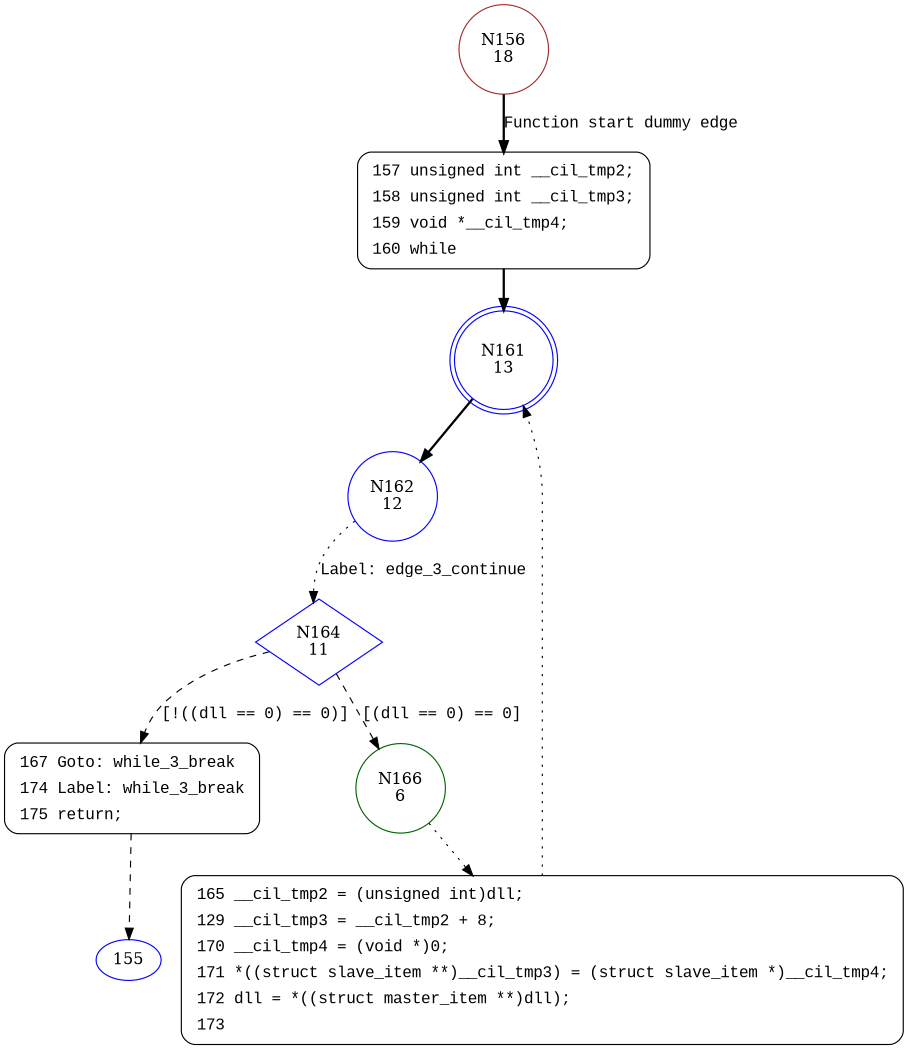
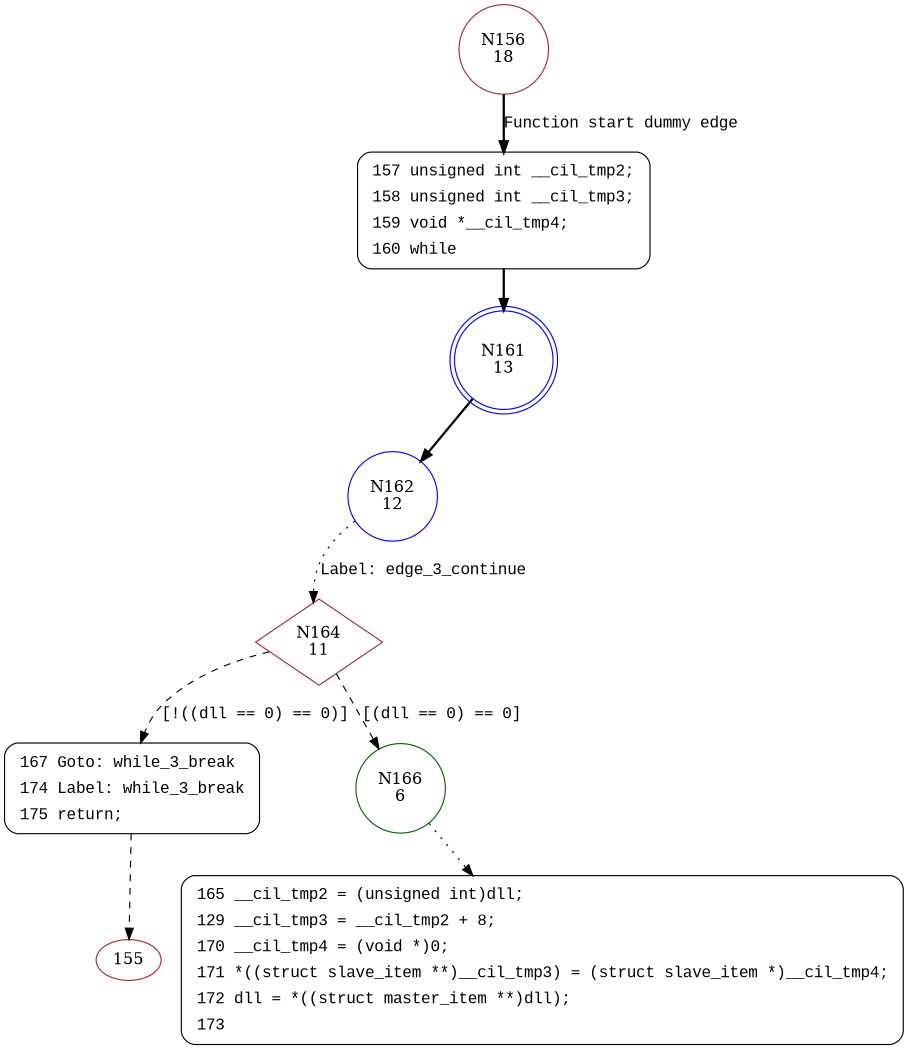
(319, 642) -> (319, 642)
(542, 645) -> none
(129, 960) -> (129, 960)
